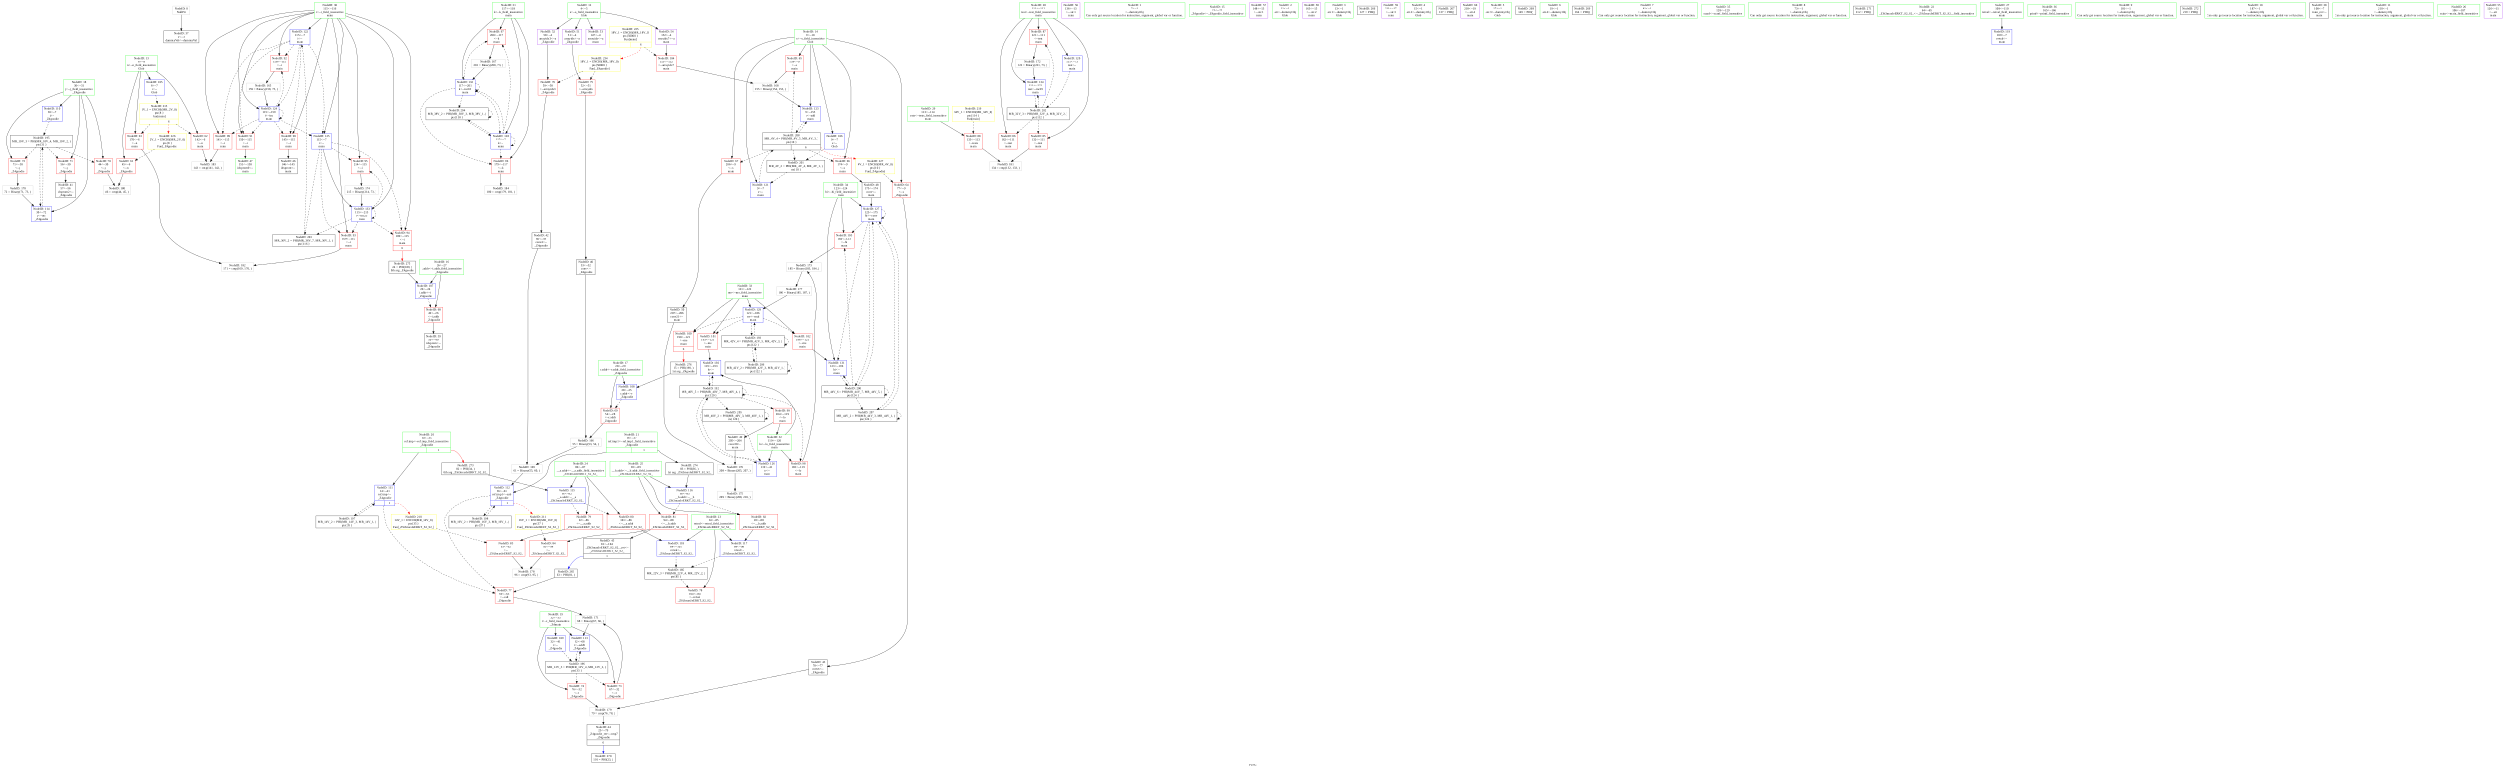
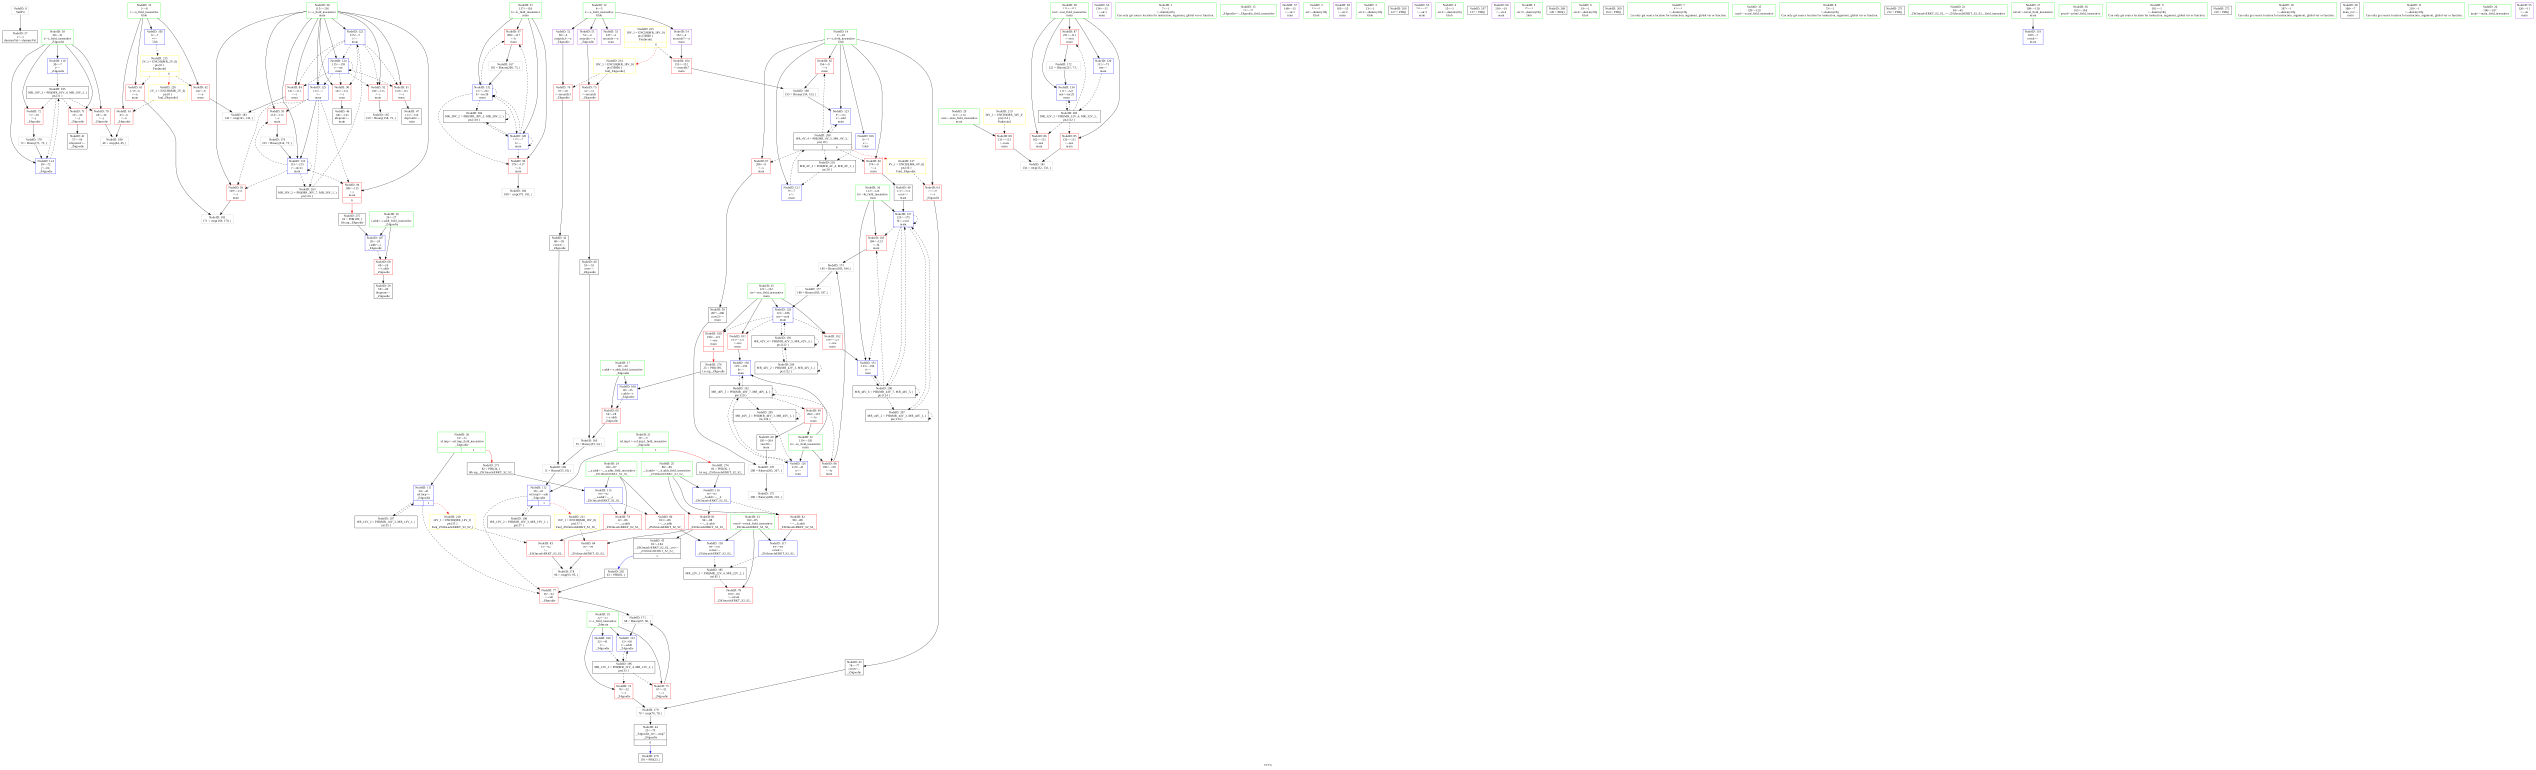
(266, 98) -> none
(245, 166) -> (412, 117)
(666, 456) -> (690, 454)
